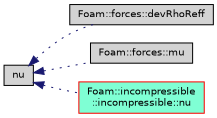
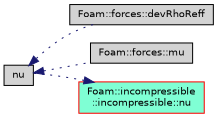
(61, 89) -> (59, 76)
